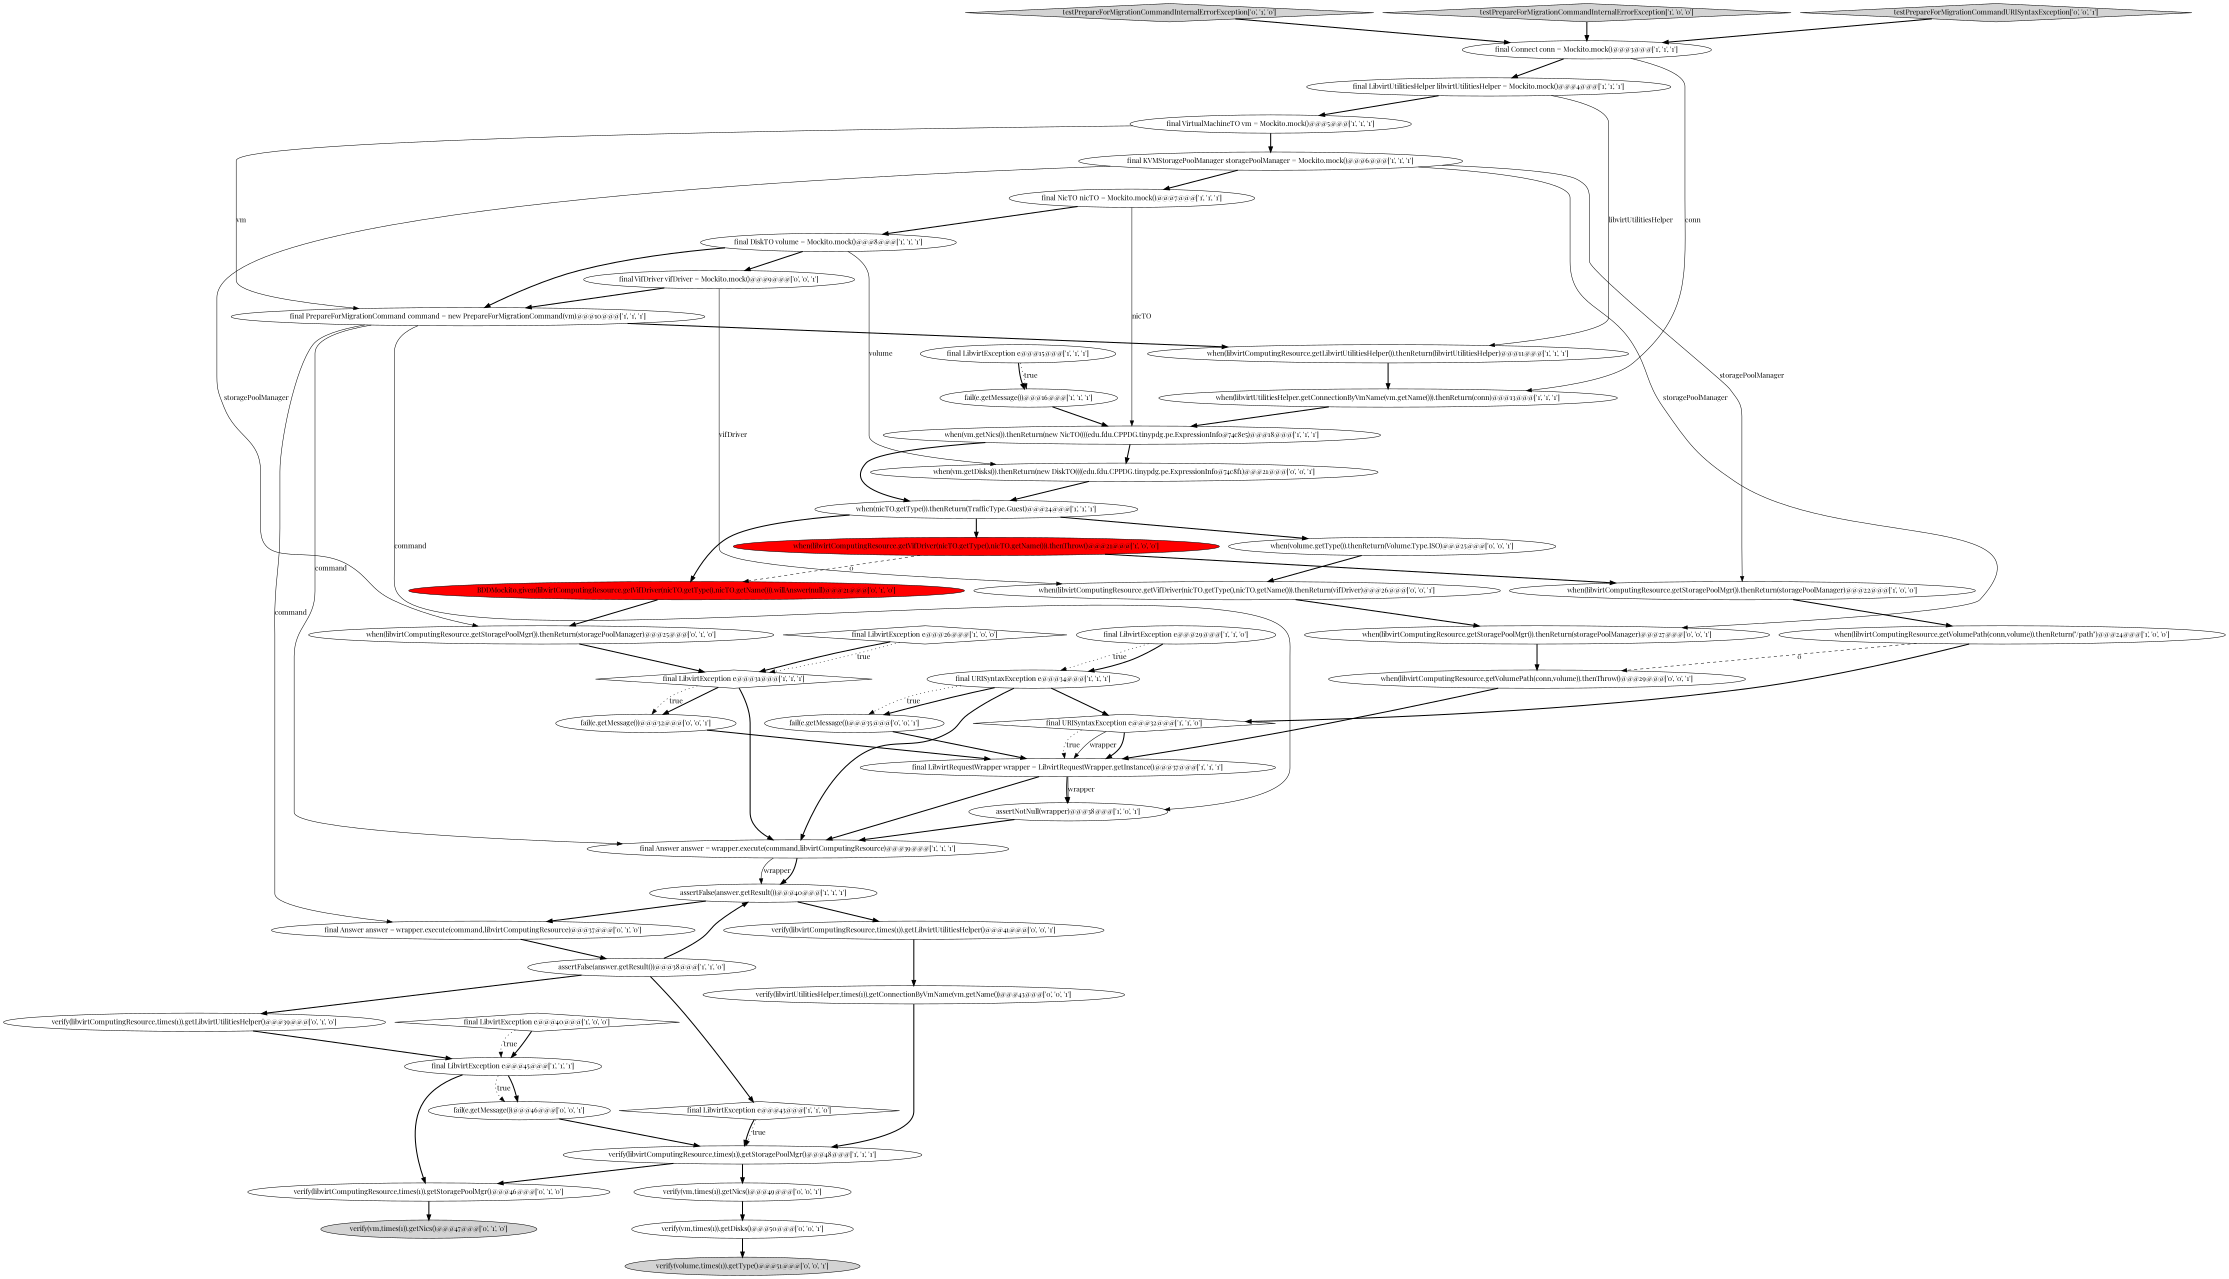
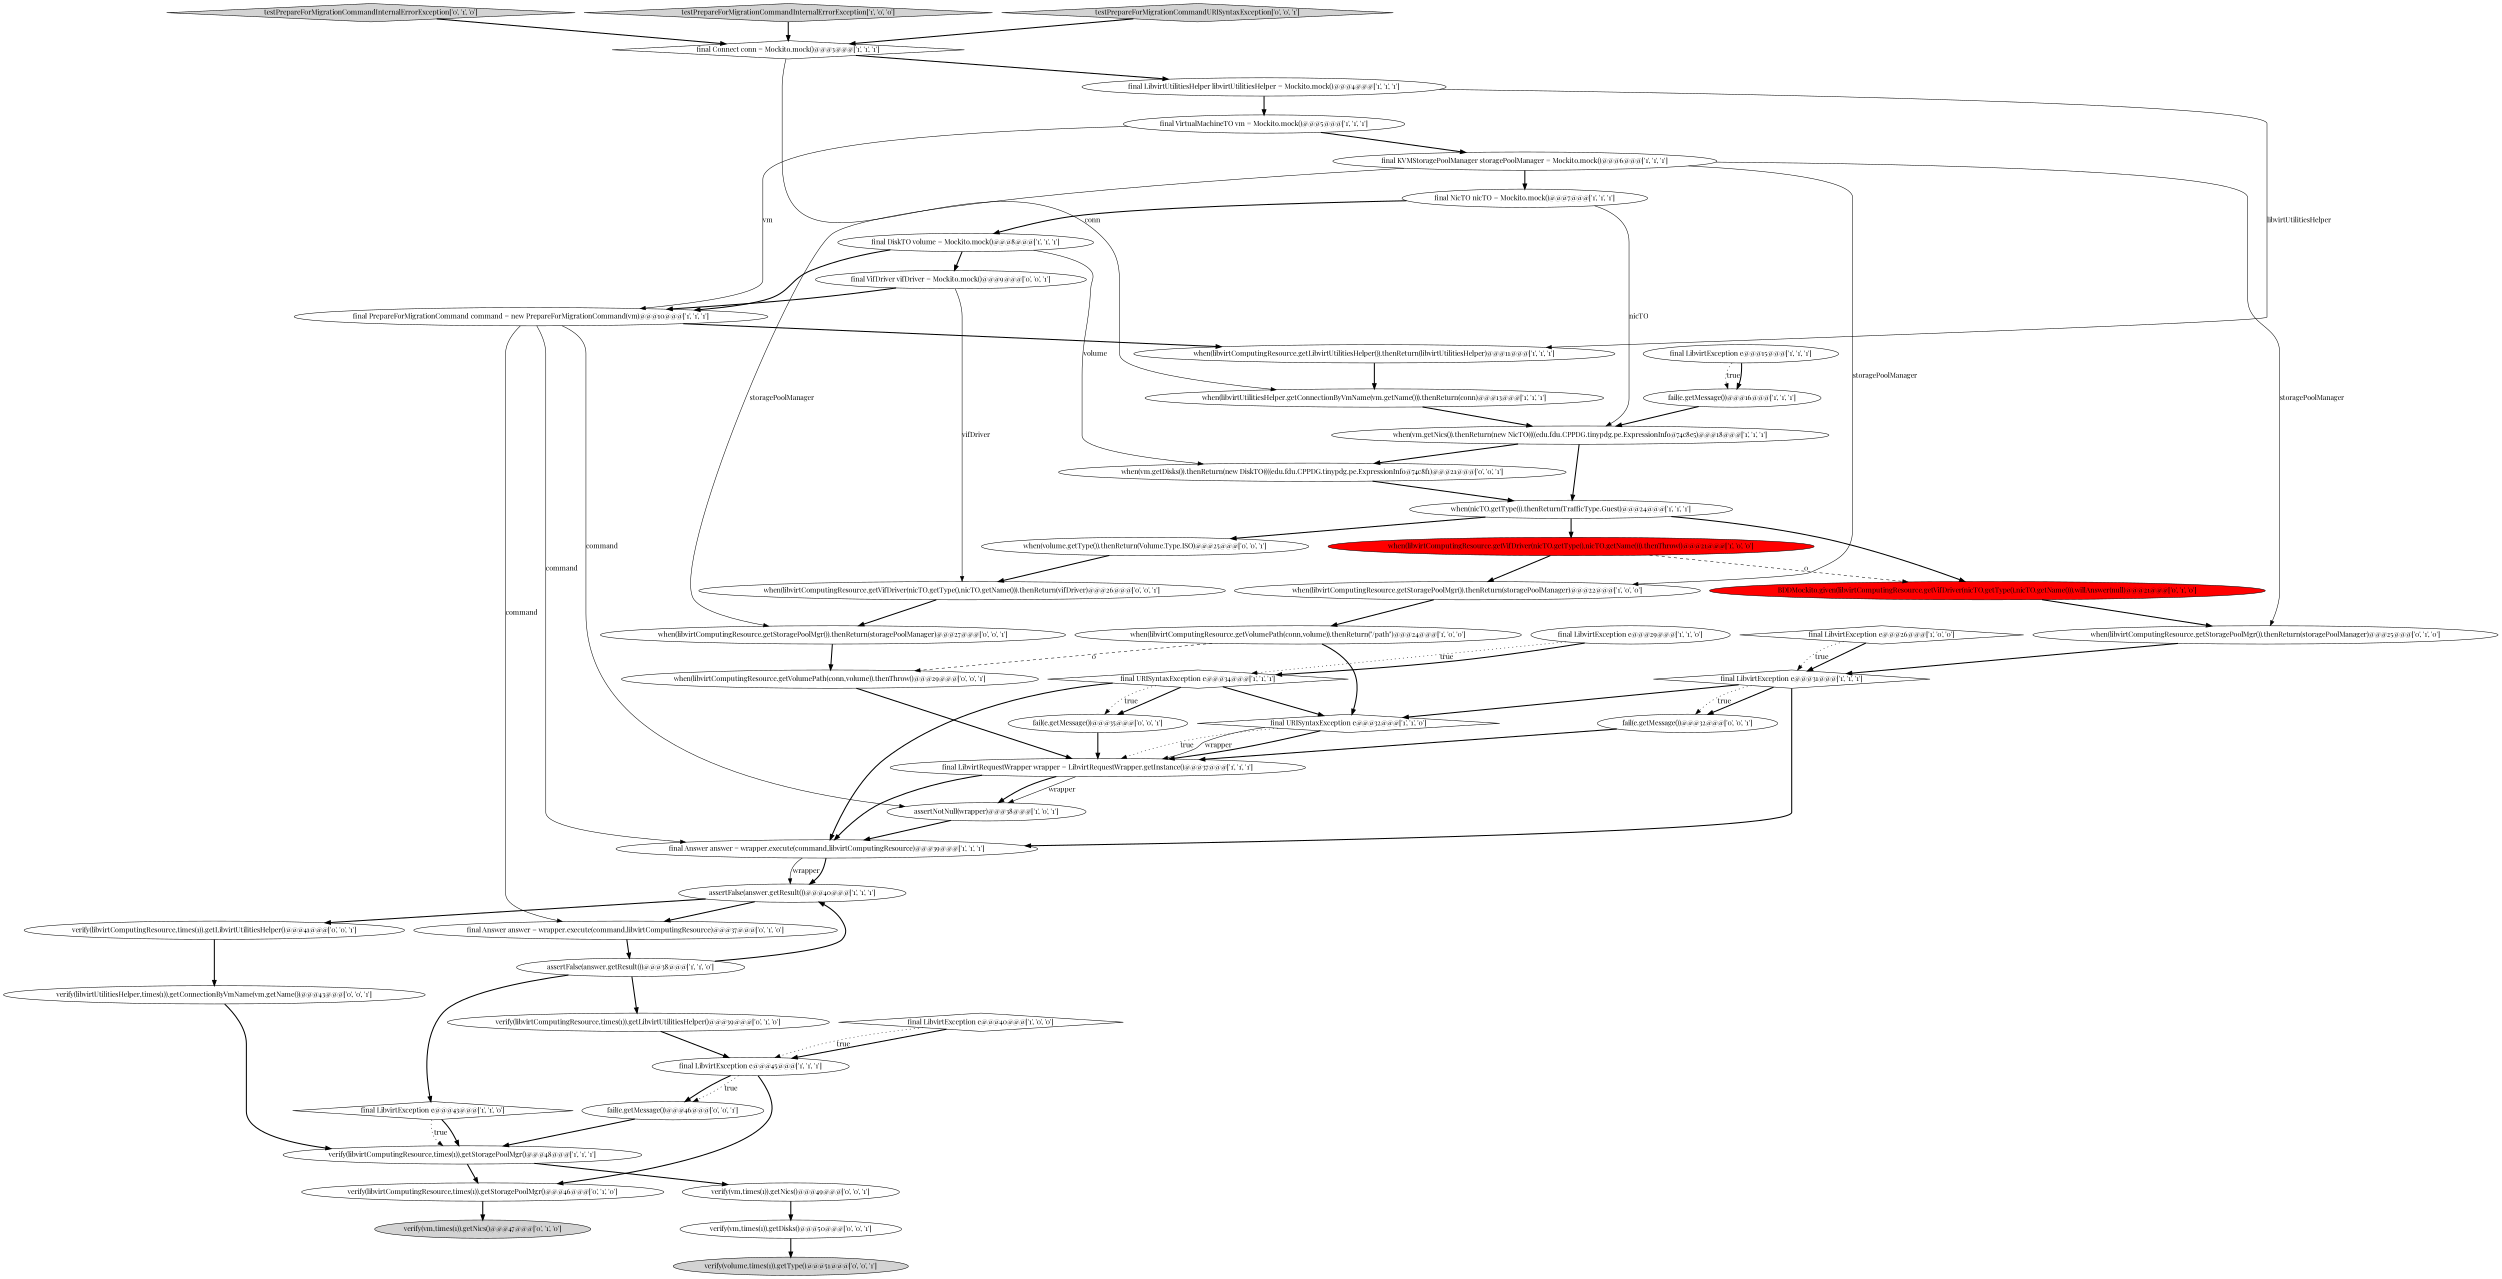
(1587, 50) -> (788, 50)
(1033, 679) -> (1198, 679)
none -> (1574, 701)
